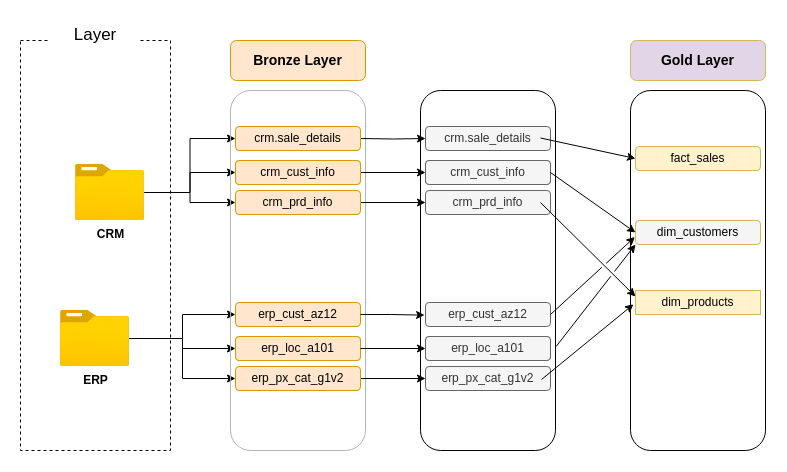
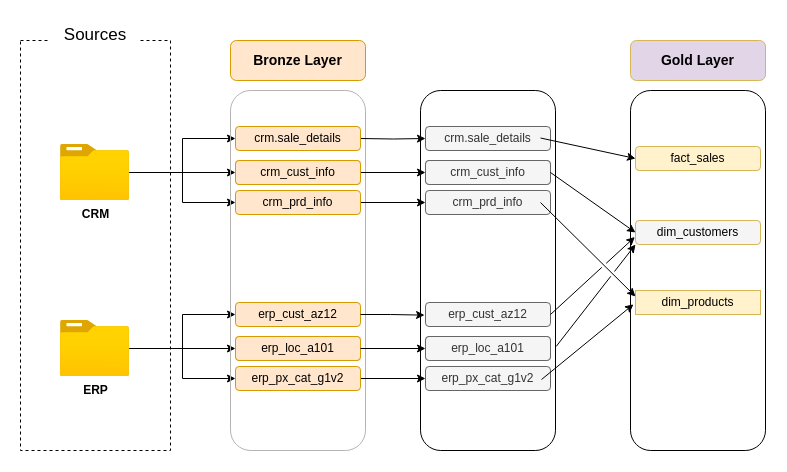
(96, 36) -> (96, 36)
(110, 193) -> (95, 173)
(95, 339) -> (95, 349)
